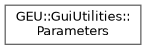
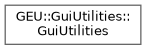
(73, 25) -> (73, 25)
